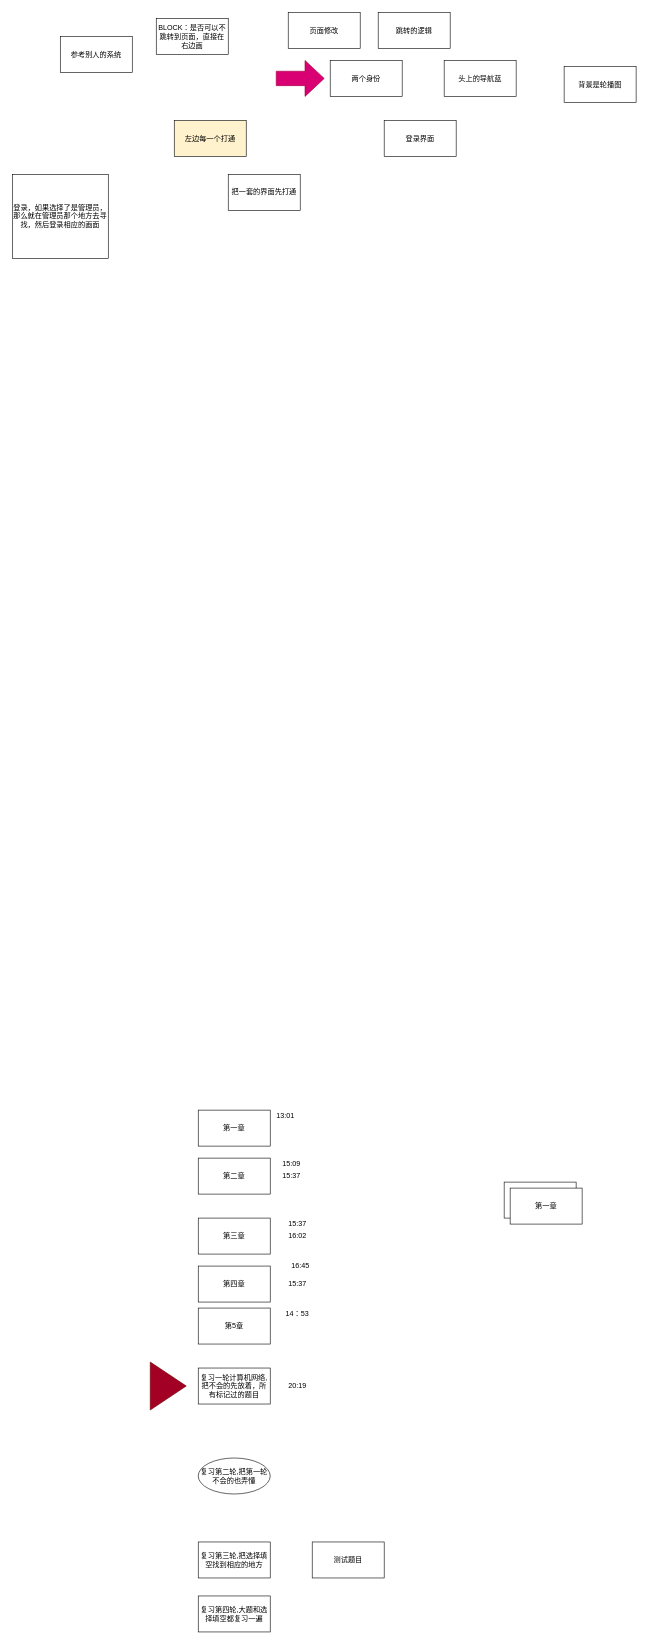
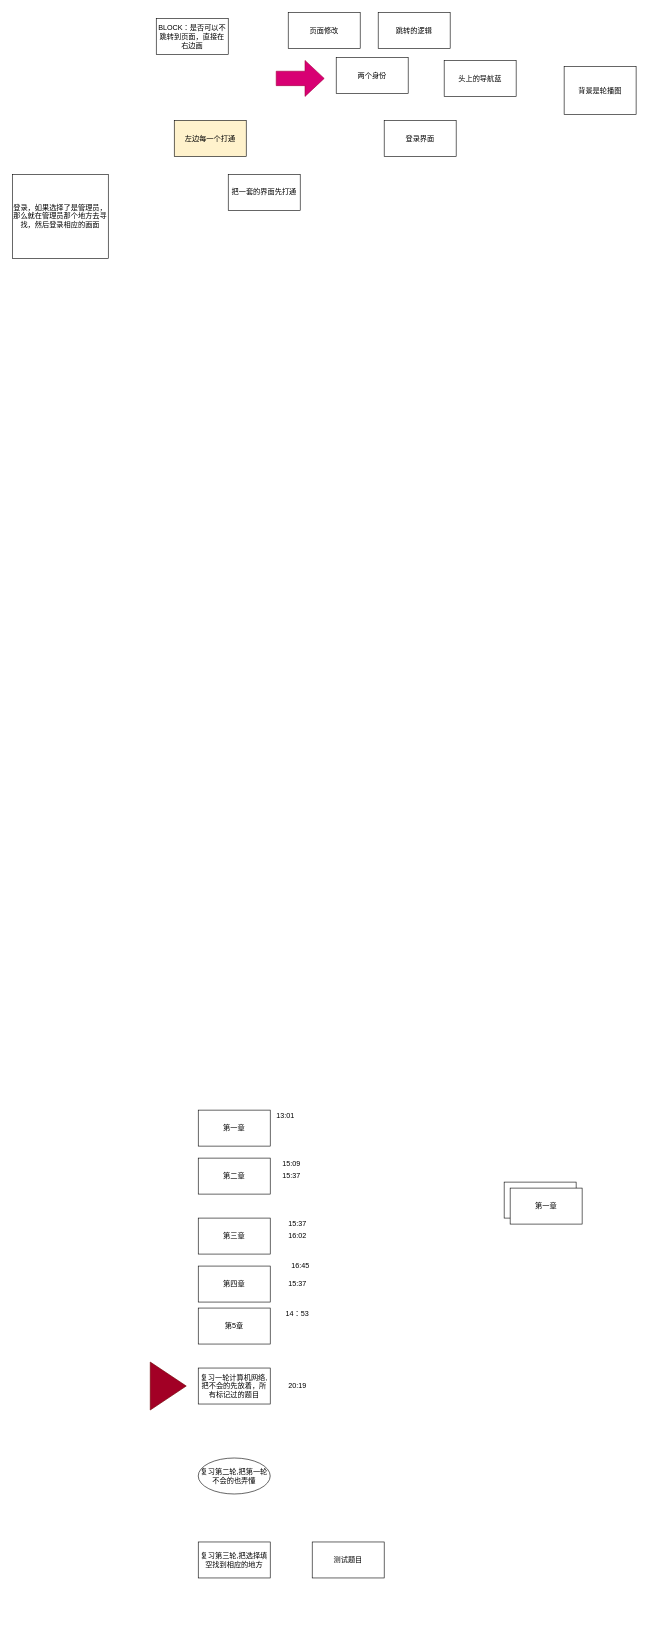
(96, 54) -> none
(366, 78) -> (372, 75)
(600, 84) -> (600, 90)
(234, 1614) -> none
